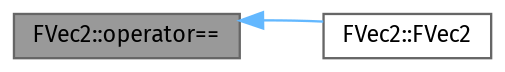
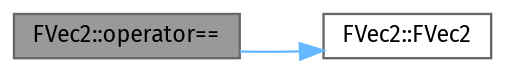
(293, 21) -> (270, 52)
